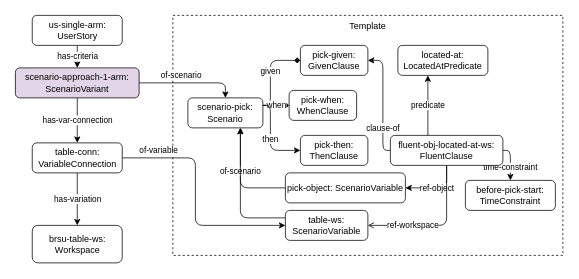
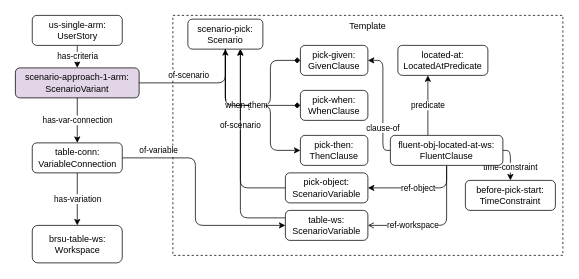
(323, 105) -> (334, 105)
(225, 113) -> (225, 34)
(345, 188) -> (327, 188)
